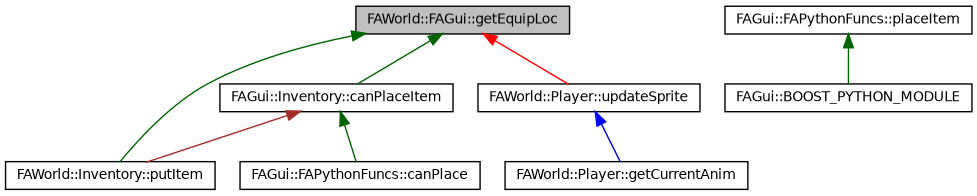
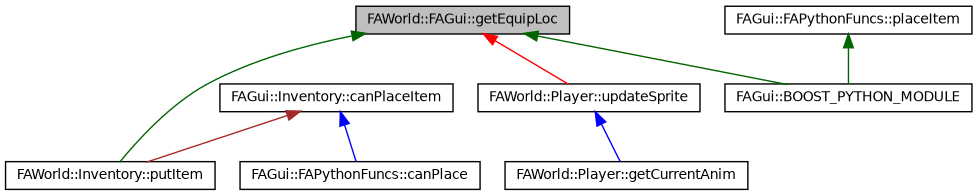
(394, 63) -> (663, 60)
(350, 144) -> (350, 144)
